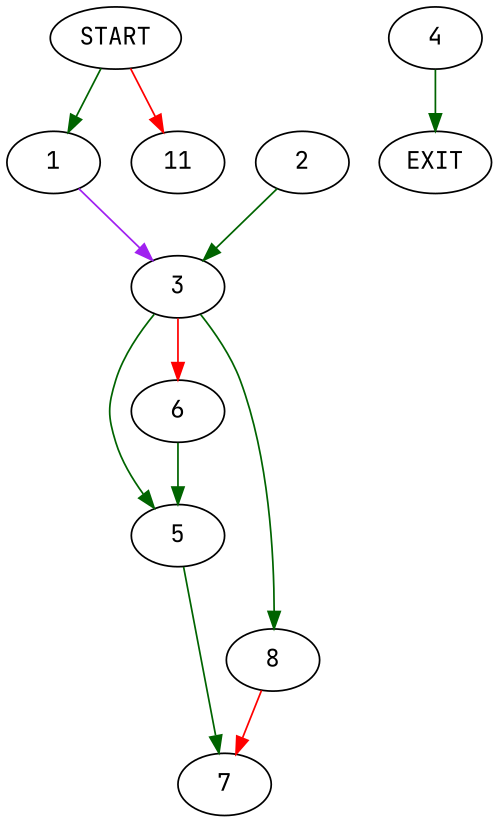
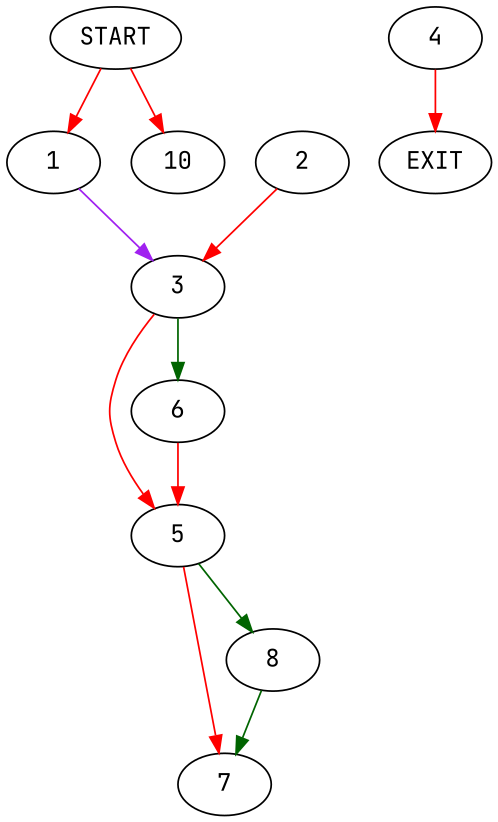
(435, 92) -> (435, 92)
(89, 93) -> (89, 93)
(178, 162) -> (178, 162)
(247, 218) -> (247, 218)
(178, 341) -> (178, 341)
(110, 402) -> (110, 402)
(261, 456) -> (220, 591)
(178, 465) -> (178, 465)
(200, 651) -> (200, 651)
(252, 714) -> (252, 714)
